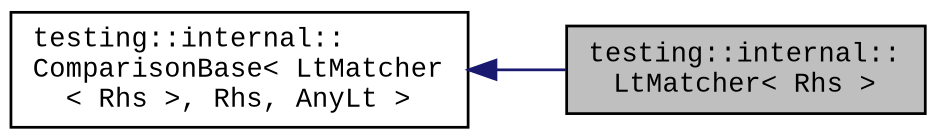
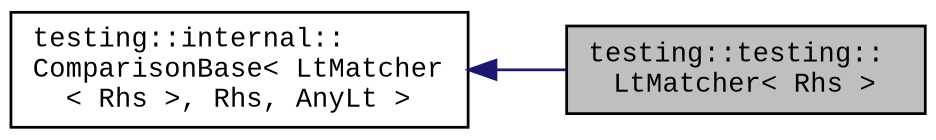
(746, 70) -> (746, 70)
